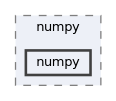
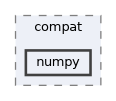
(58, 28) -> (58, 28)
